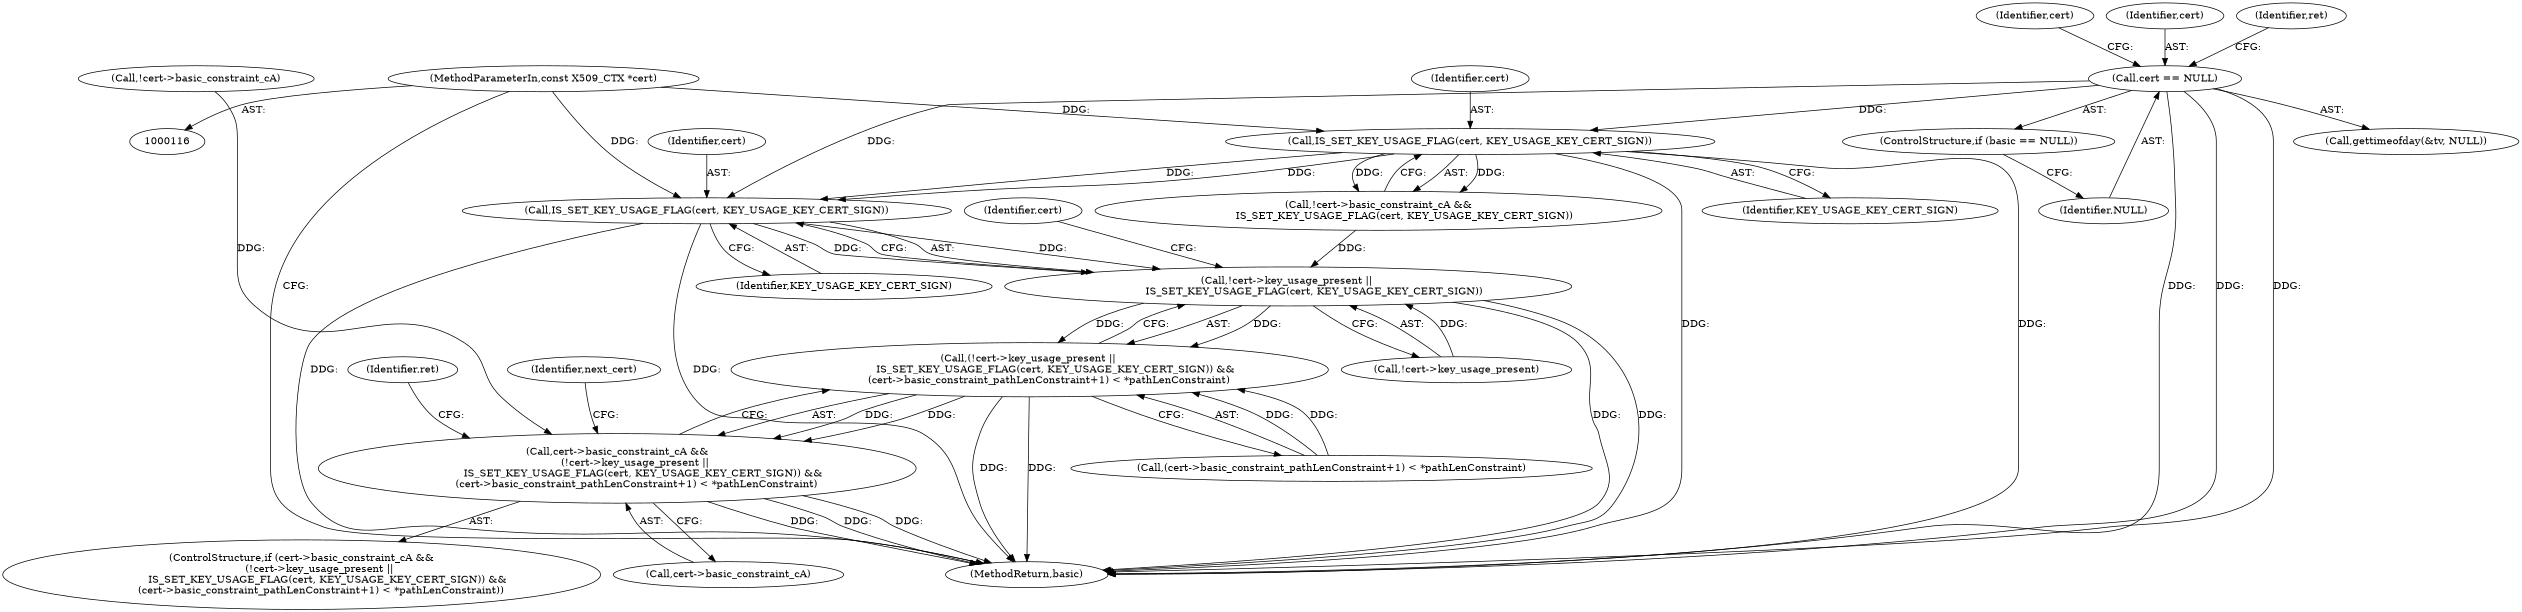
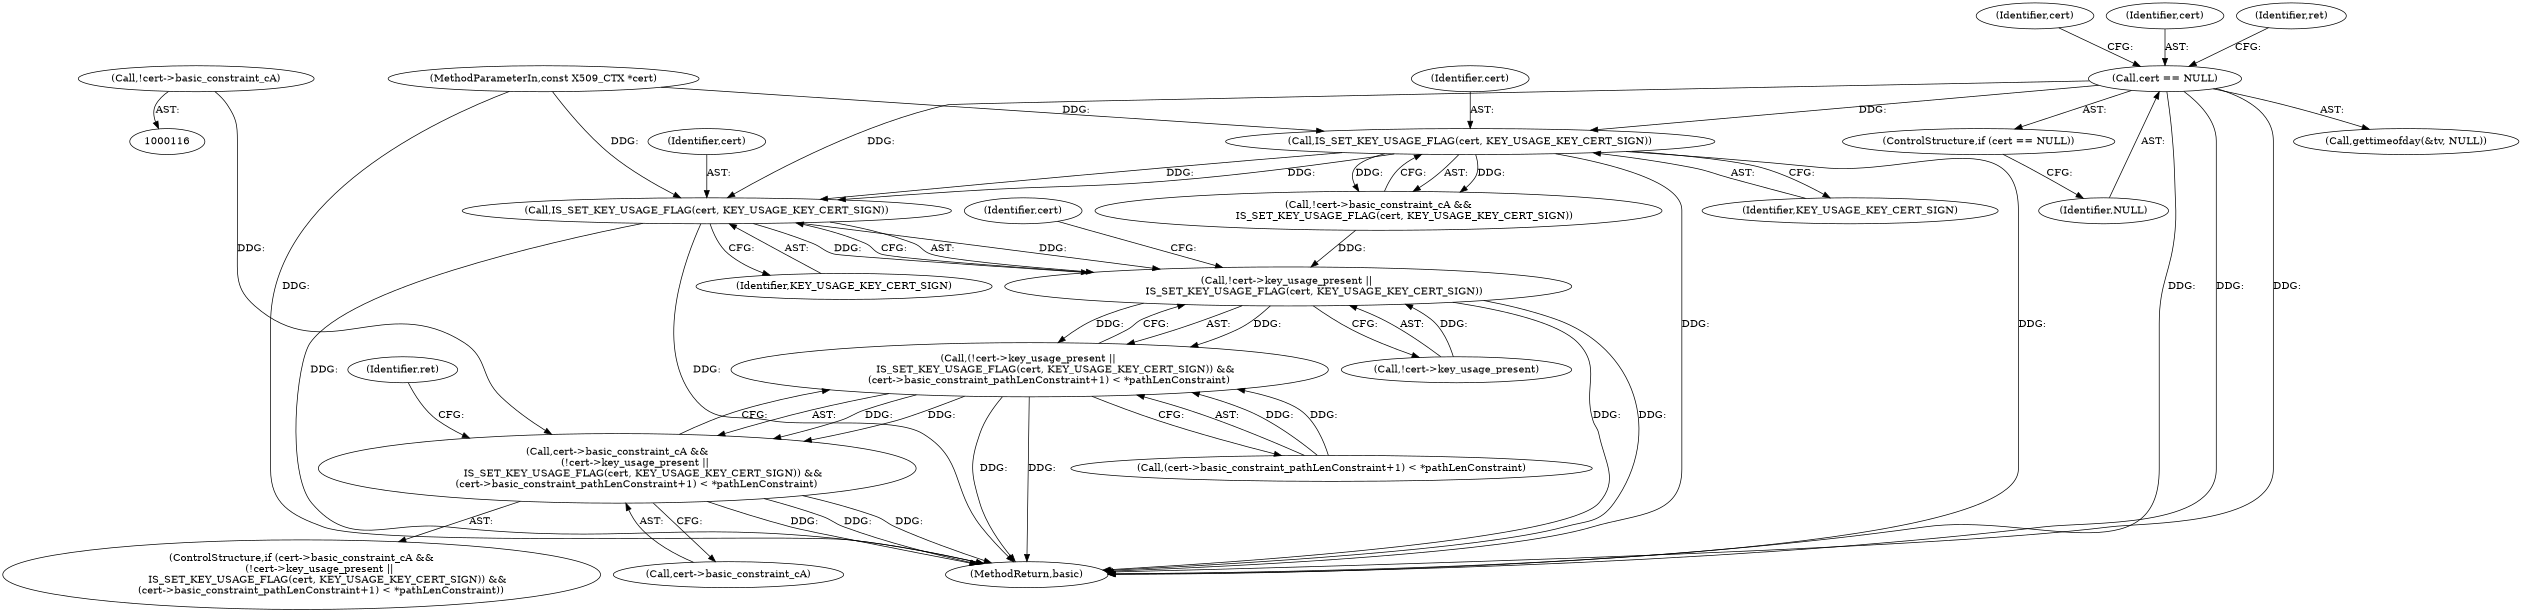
(299, 95) -> (156, 104)
(1979, 142) -> (1979, 142)
(298, 286) -> (298, 286)
(584, 370) -> none
